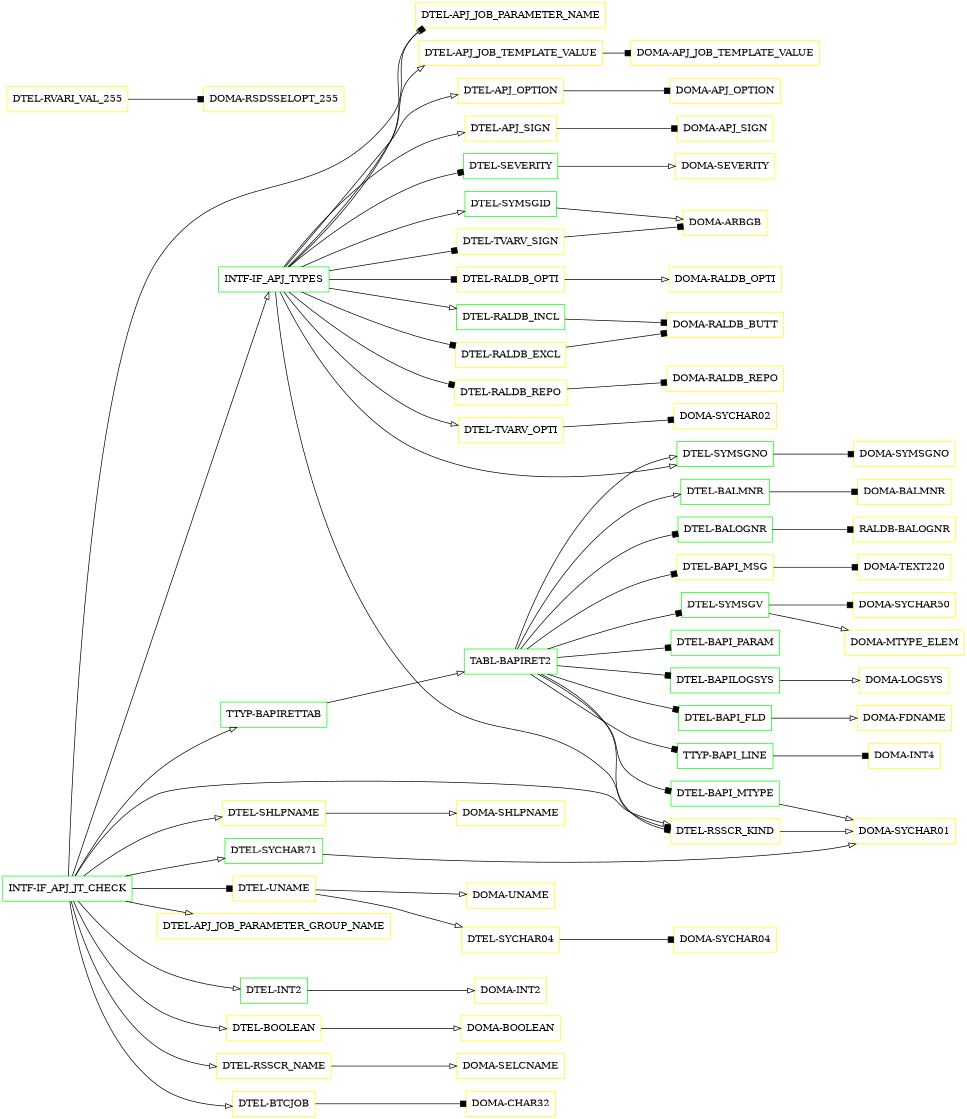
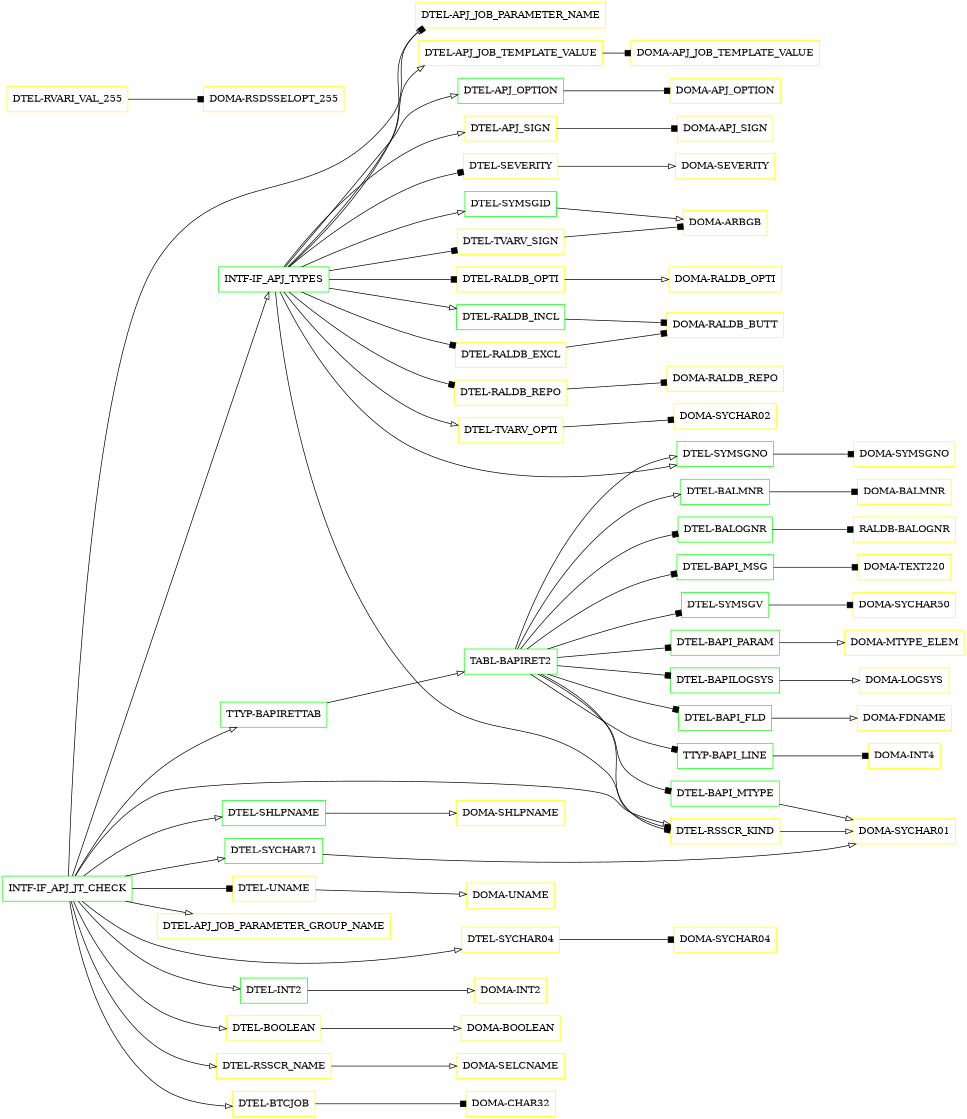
(511, 91) -> (511, 91)
(511, 166) -> (511, 166)
(725, 567) -> (725, 567)
(805, 621) -> (808, 643)
(274, 813) -> (274, 813)
(386, 907) -> (262, 962)
